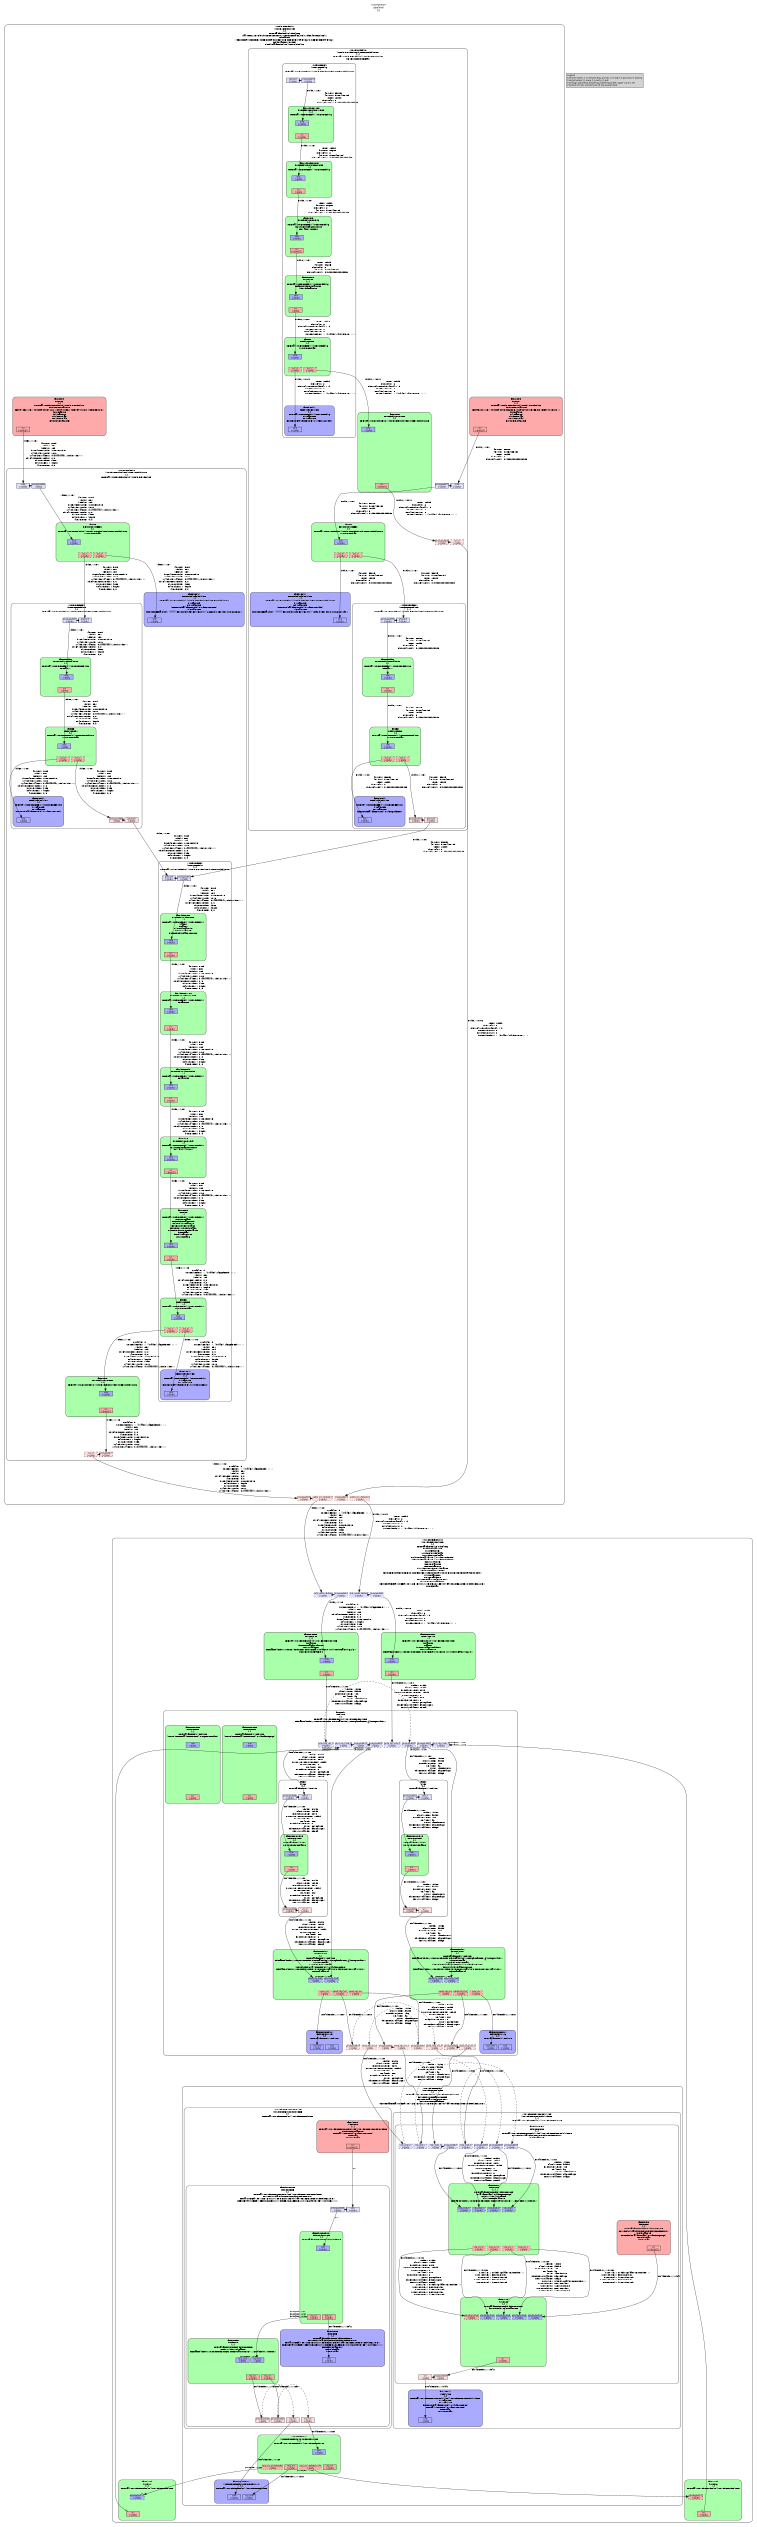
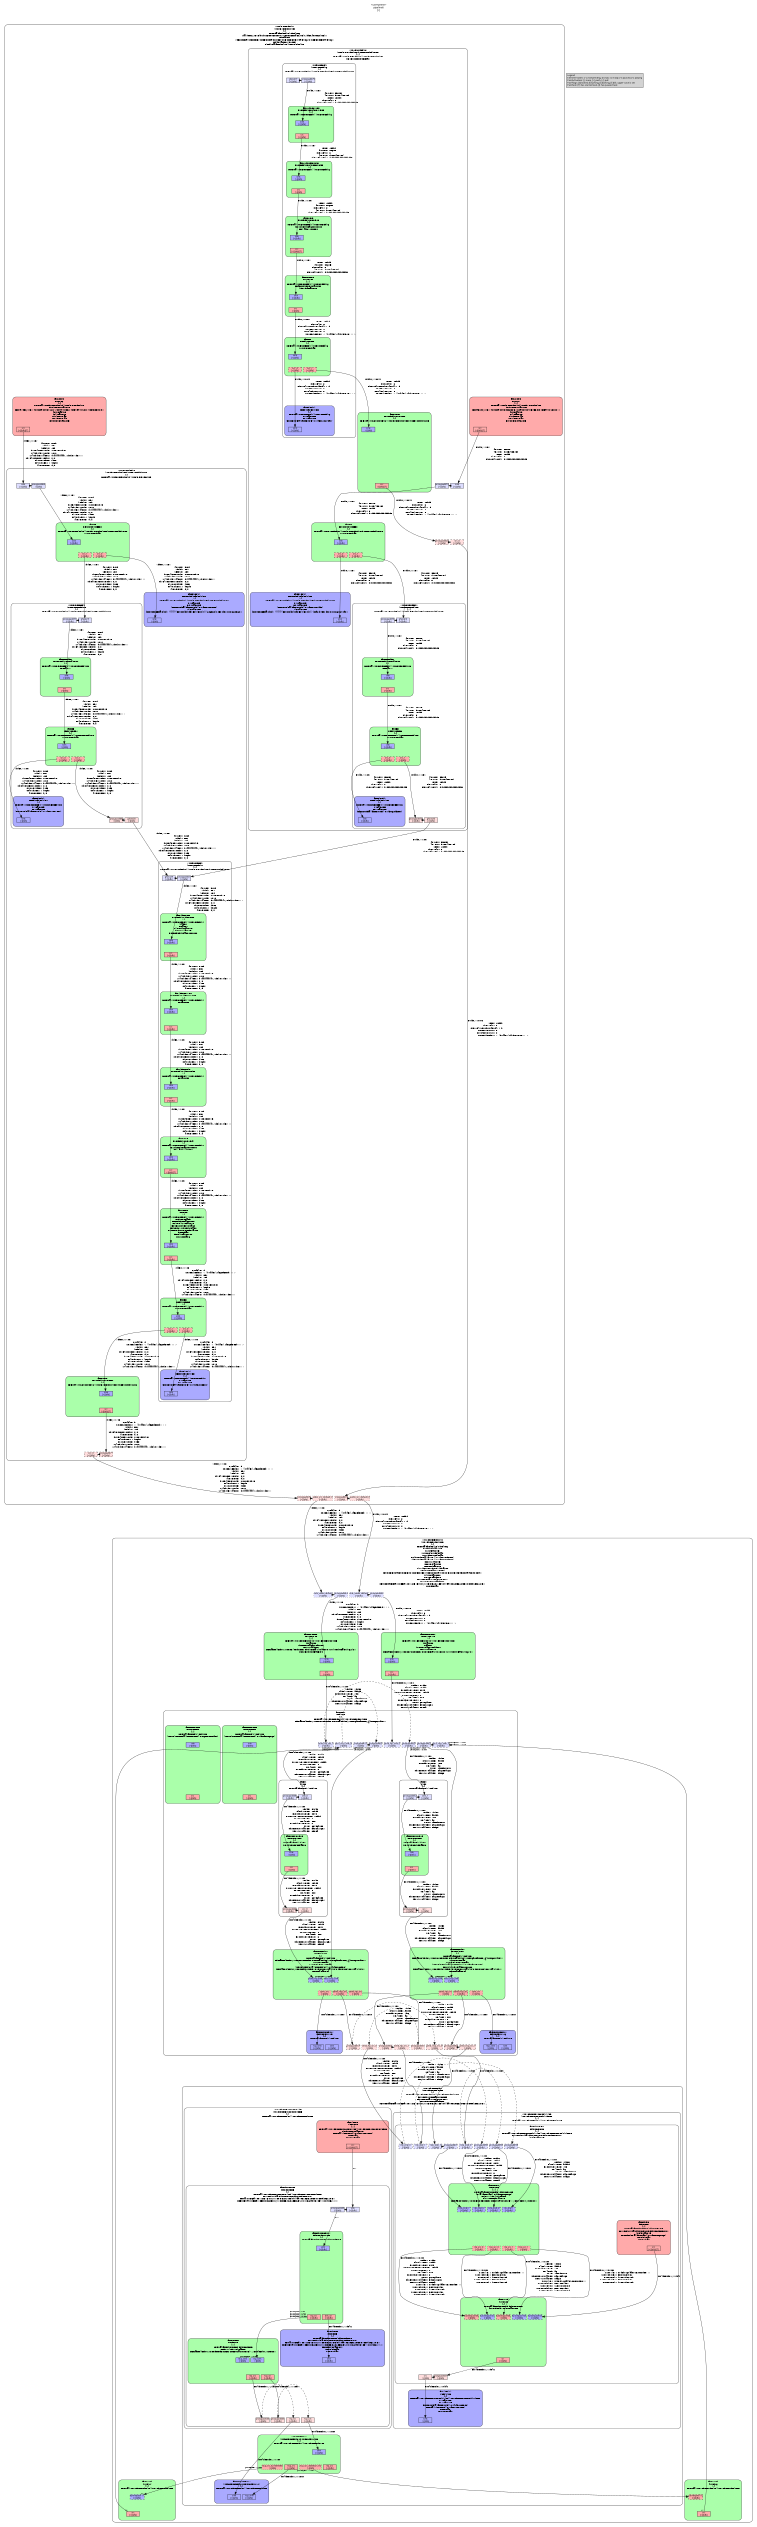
none -> (348, 1498)
(352, 1745) -> (359, 1693)
(503, 2317) -> (503, 2317)
